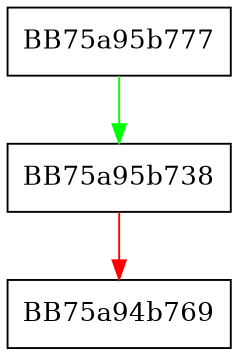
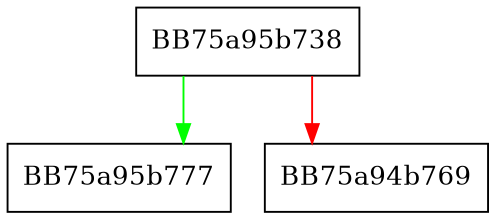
(119, 100) -> (183, 100)
